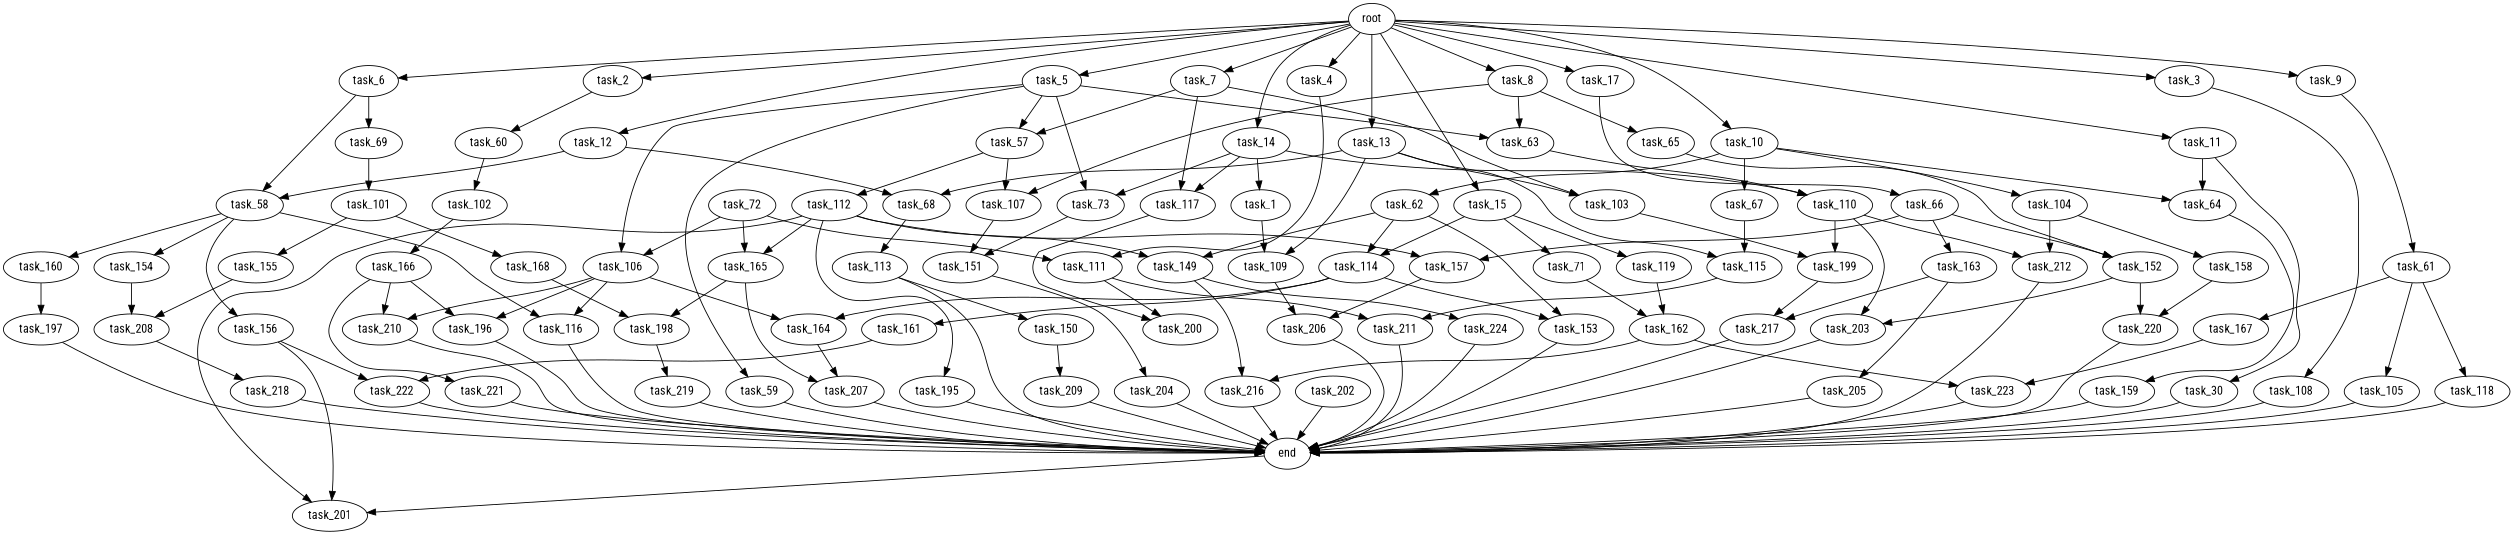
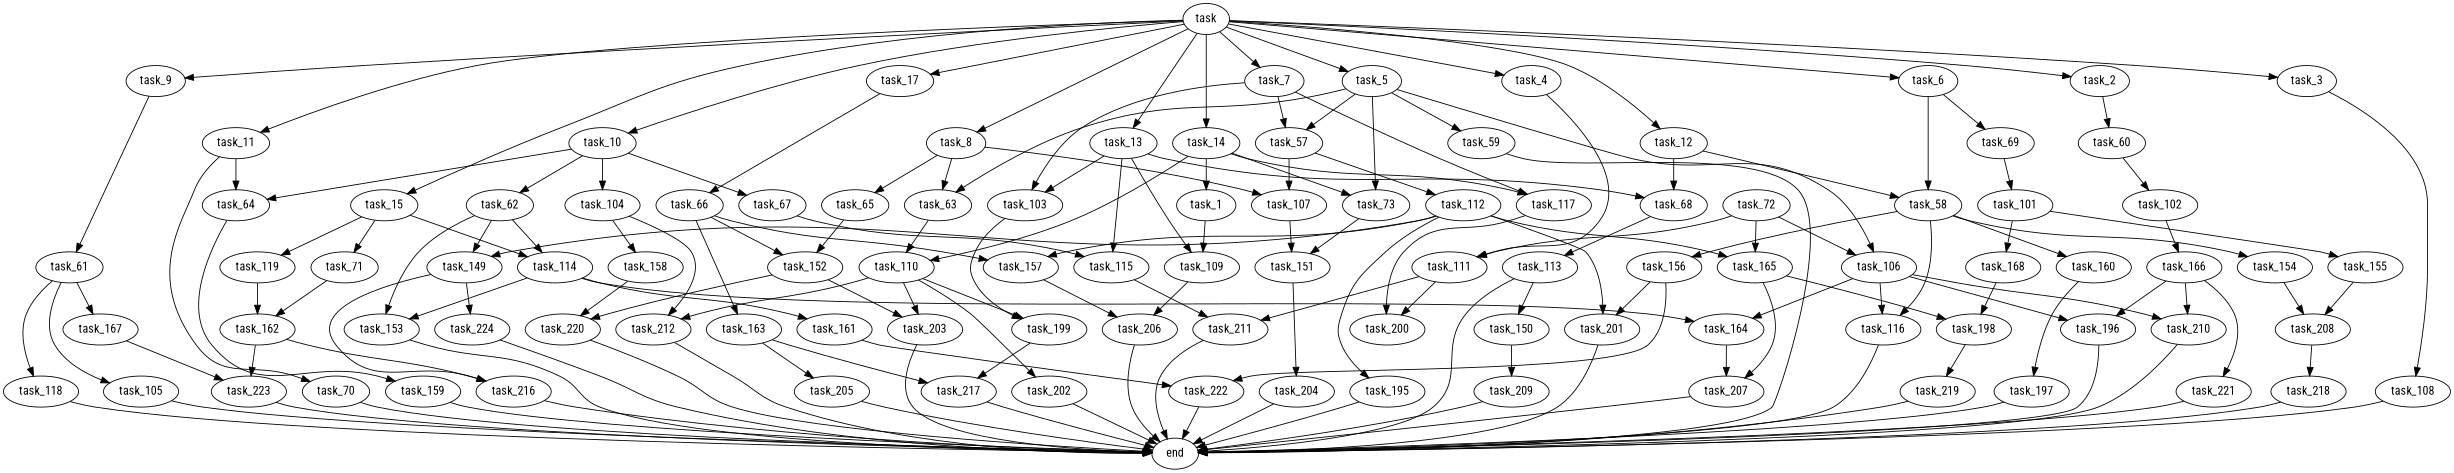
(1372, 19) -> (1206, 19)
none -> (978, 320)
(2204, 392) -> (336, 392)
(820, 484) -> (1422, 440)
